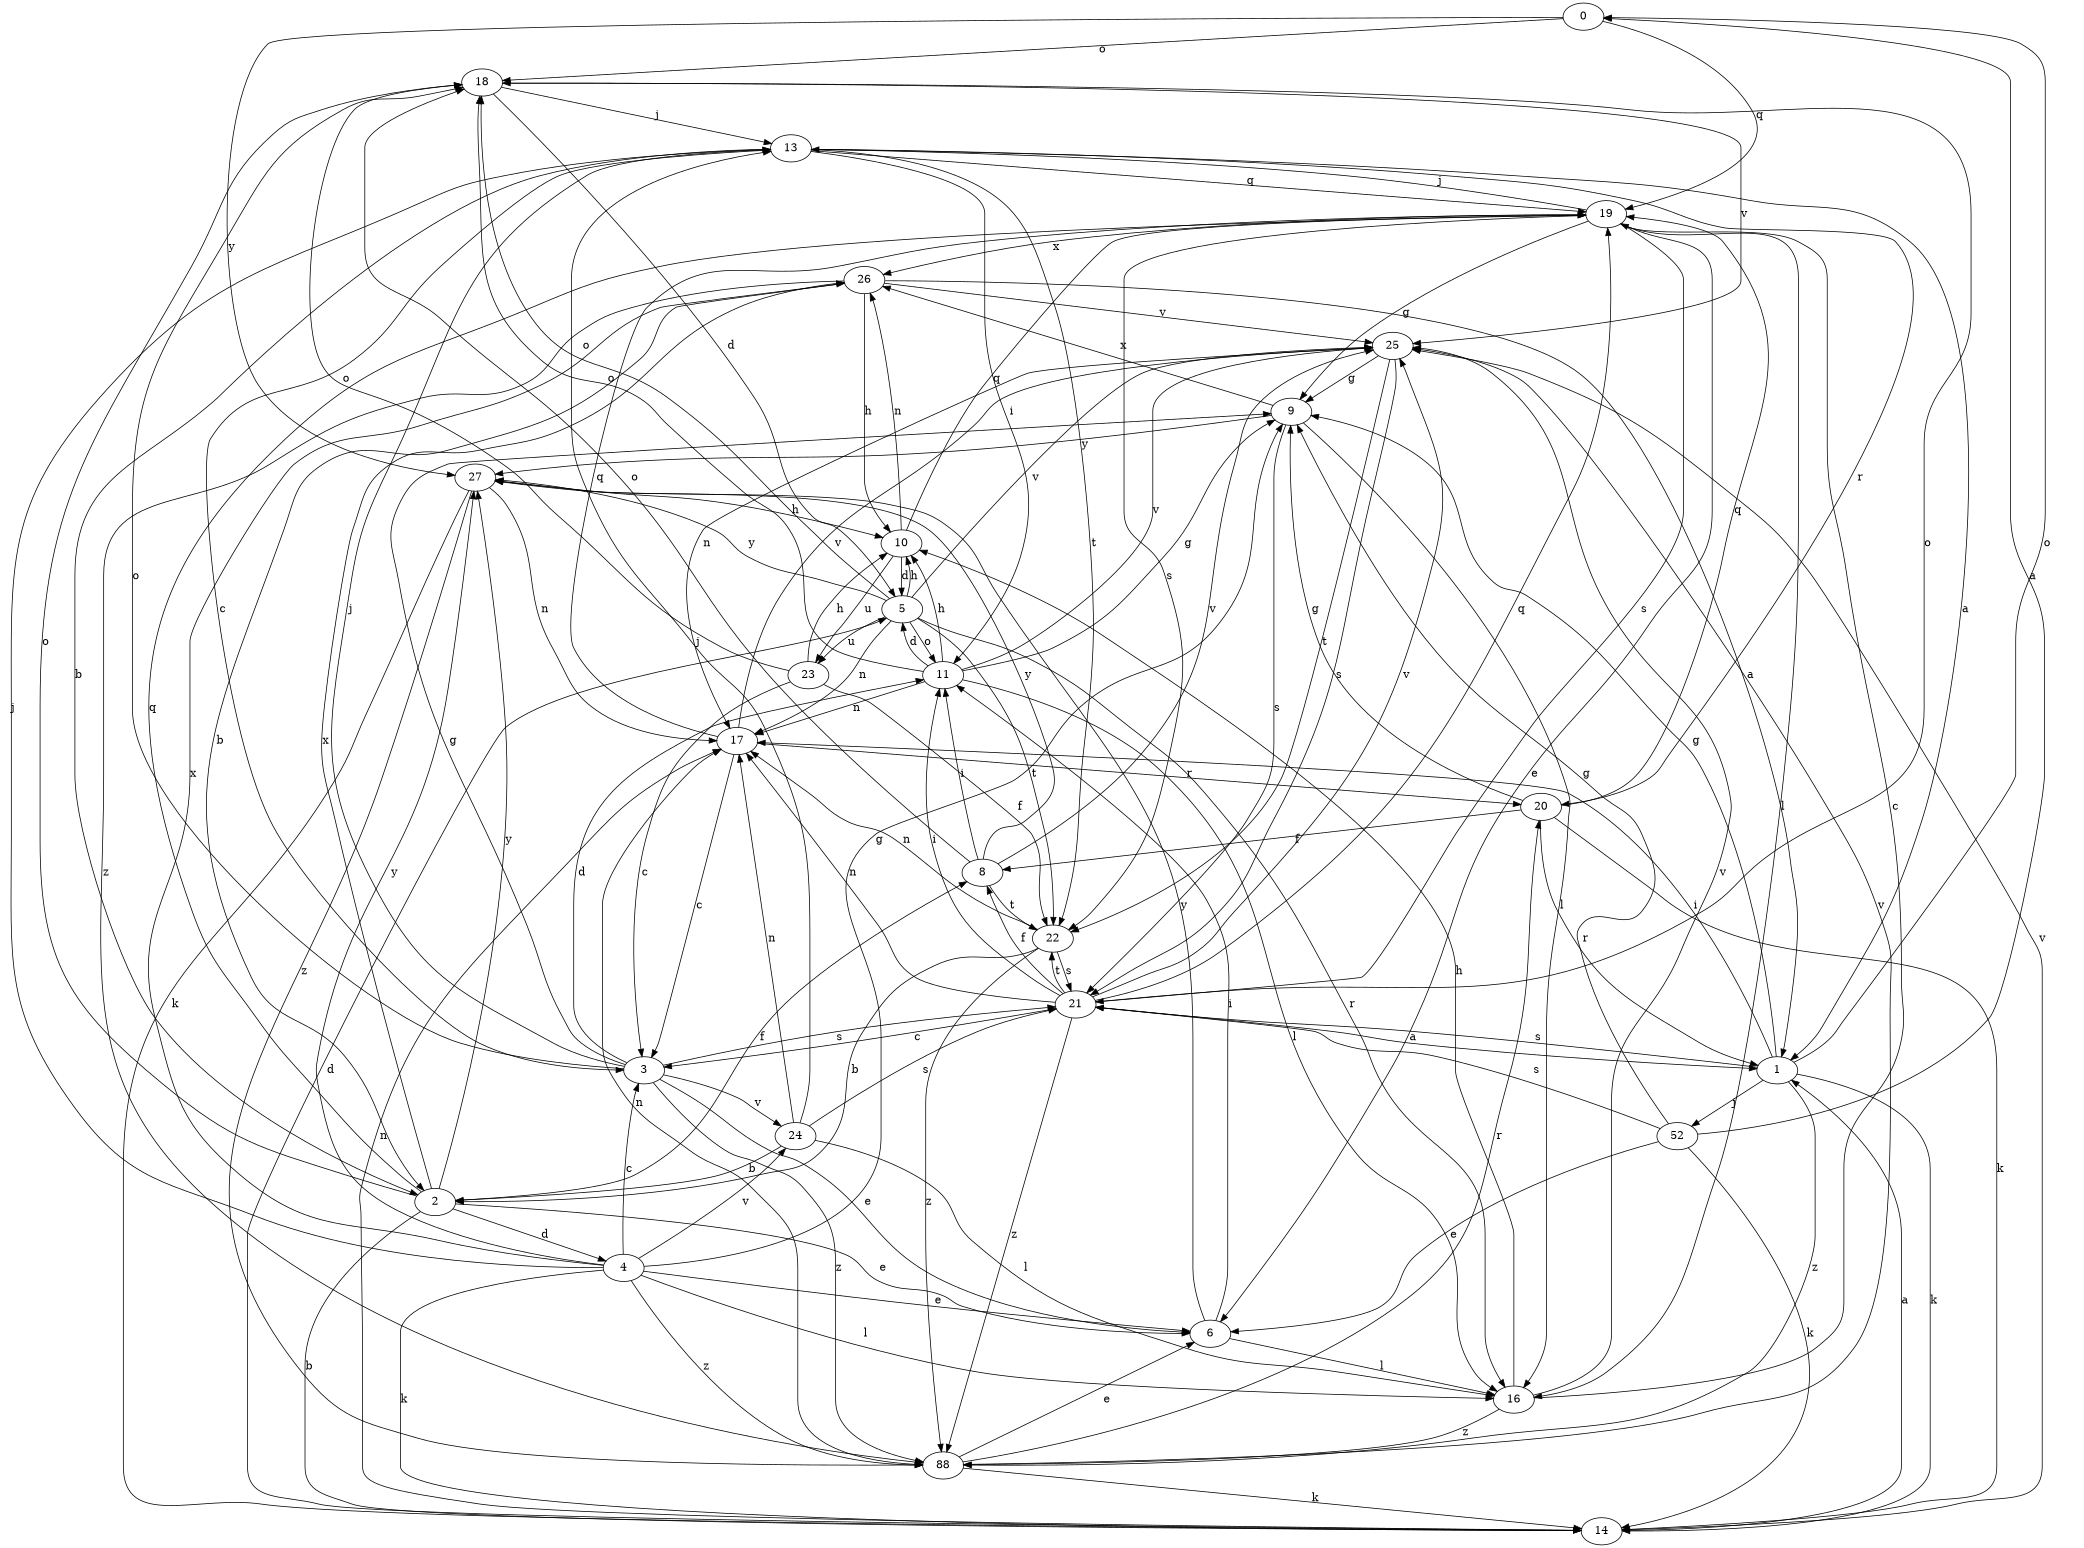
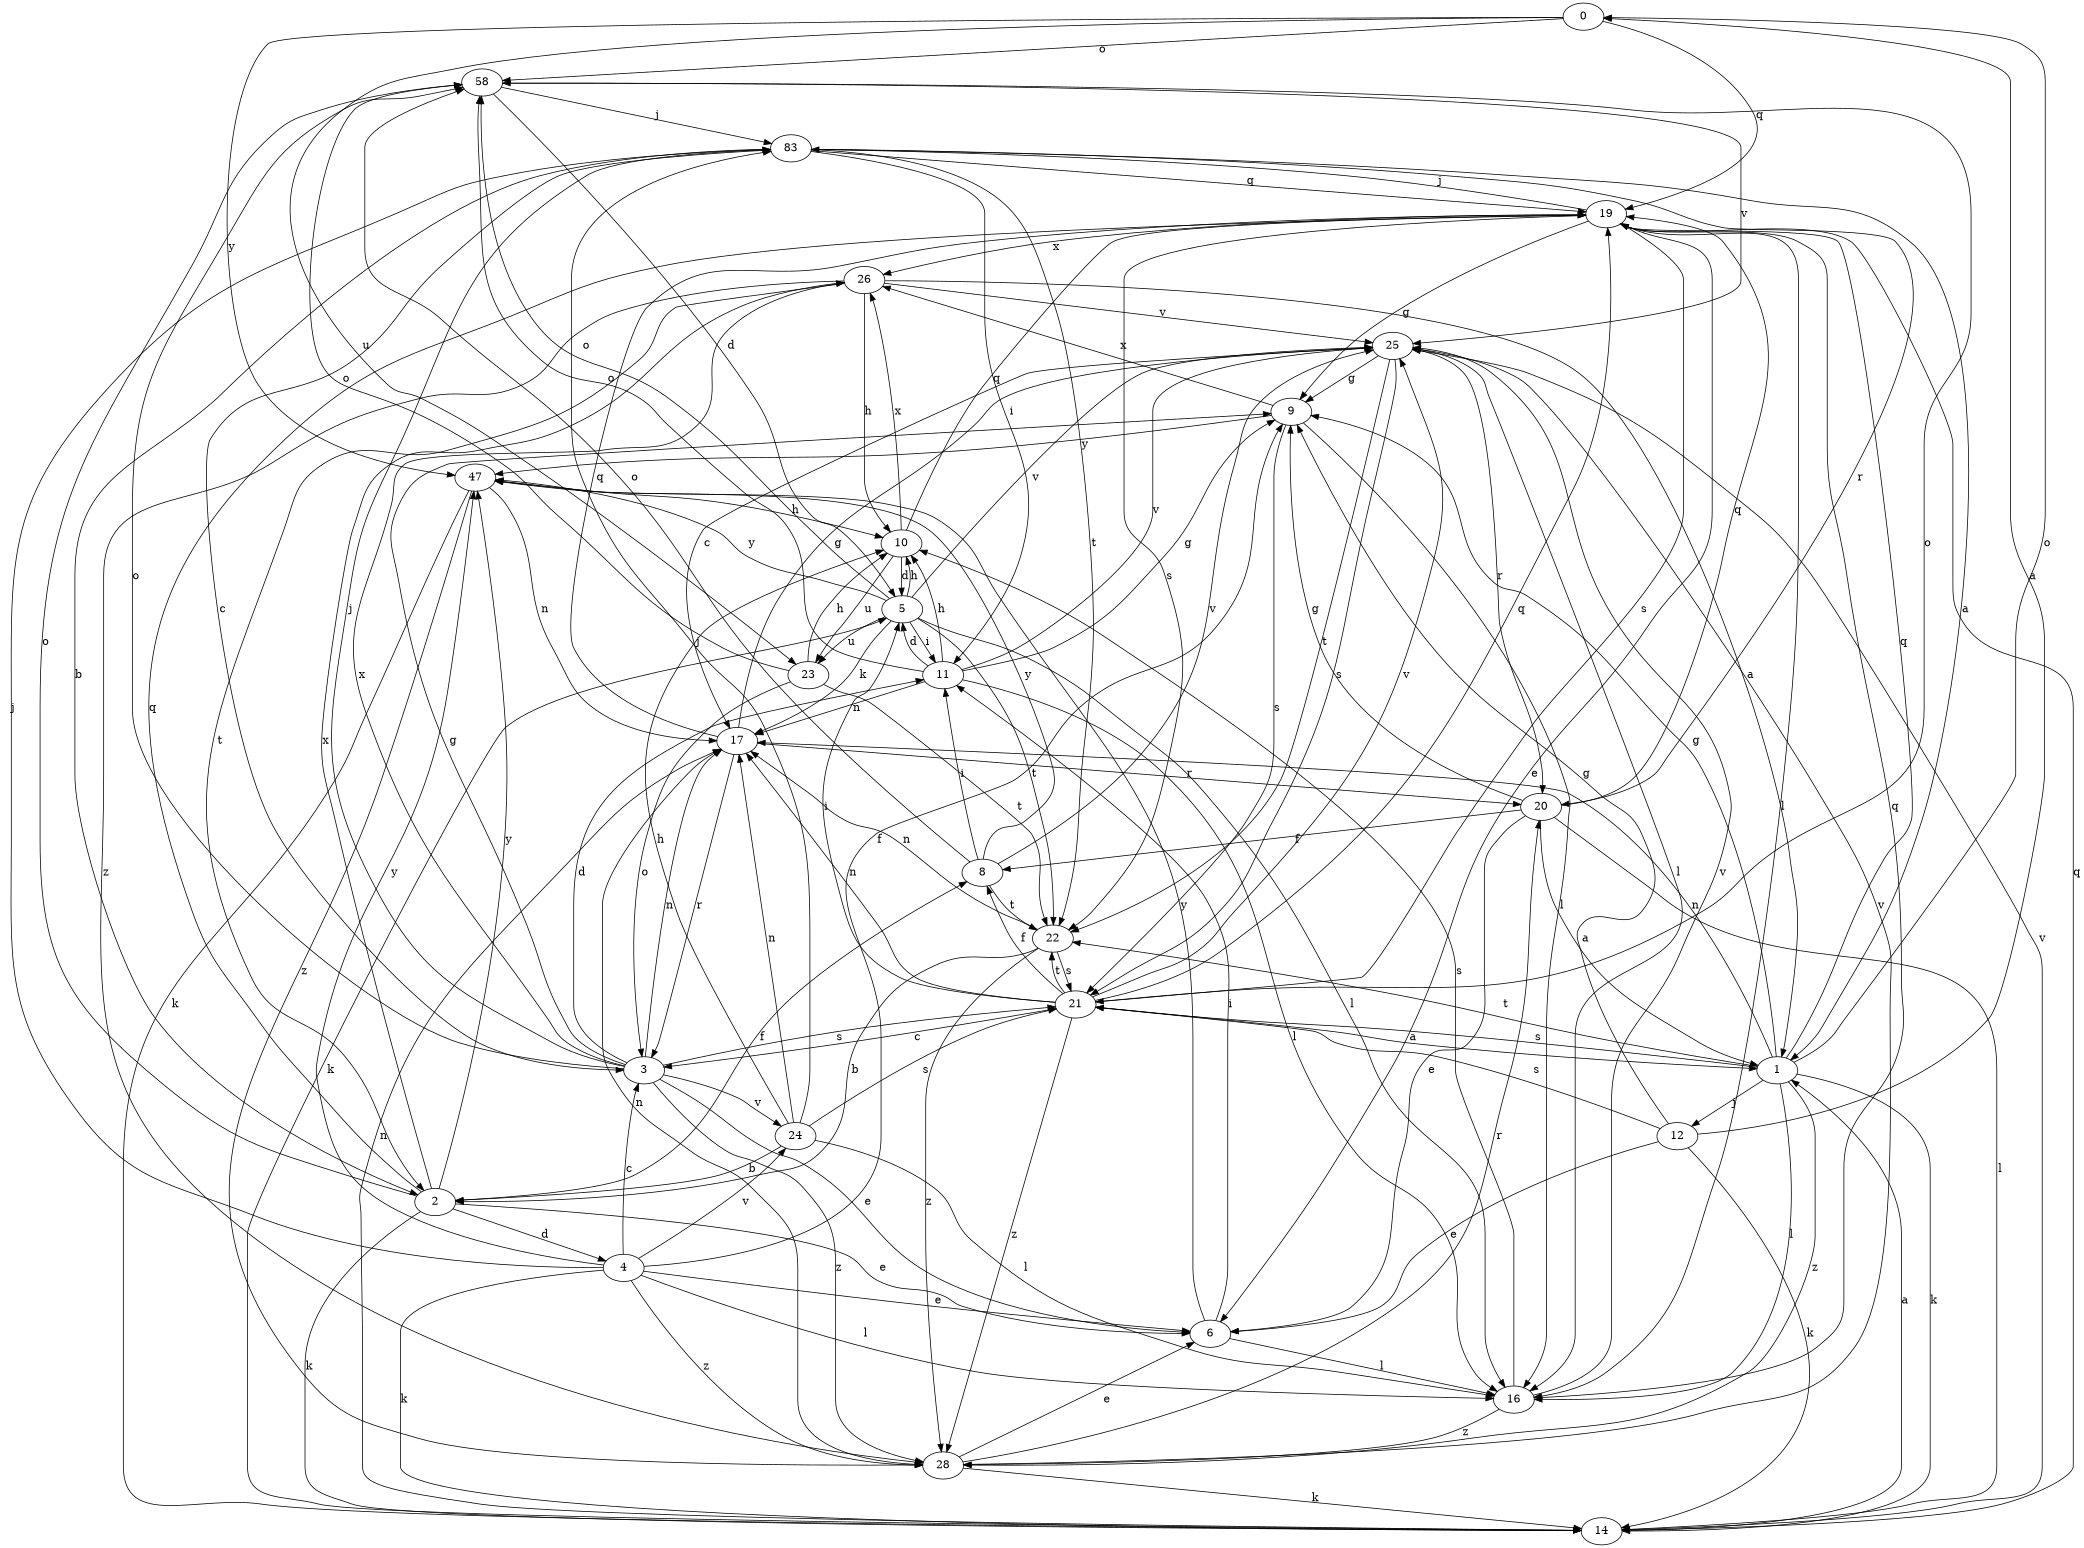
none -> (543, 56)
(482, 83) -> (482, 83)
(791, 148) -> (791, 148)
(898, 412) -> (898, 412)
(475, 478) -> (475, 478)
(707, 543) -> (707, 543)
(838, 543) -> (838, 543)
none -> (1496, 552)
none -> (1891, 558)
(928, 642) -> (928, 642)
(863, 675) -> (863, 675)
(190, 720) -> (377, 552)
(220, 741) -> (220, 741)
(1020, 807) -> (1020, 807)
(1895, 807) -> (1895, 807)
none -> (649, 809)
(880, 840) -> (880, 840)
none -> (1668, 860)
(938, 863) -> (837, 884)
(645, 873) -> (645, 873)
none -> (666, 901)
(699, 906) -> (699, 906)
(1696, 906) -> (1696, 906)
none -> (2073, 927)
(1585, 939) -> (1585, 939)
(1459, 972) -> (1459, 972)
none -> (1437, 1003)
(1352, 1004) -> (1352, 1004)
(331, 1070) -> (331, 1070)
none -> (1410, 1098)
(1677, 1136) -> (1677, 1136)
(2000, 1169) -> (2000, 1169)
none -> (1764, 1328)
(309, 1367) -> (309, 1367)
(943, 1465) -> (943, 1465)
